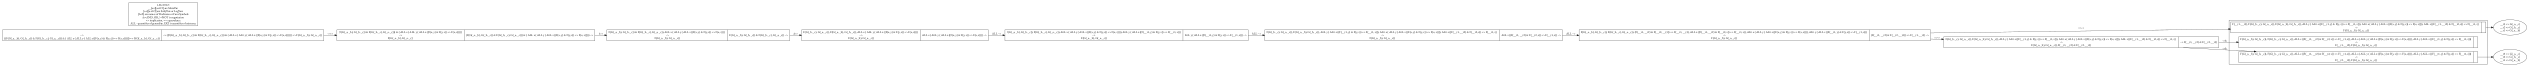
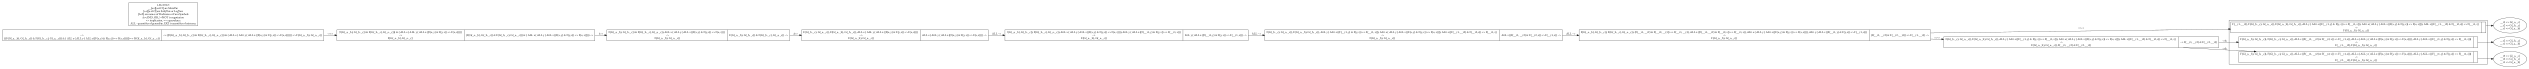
none -> (2510, 42)
